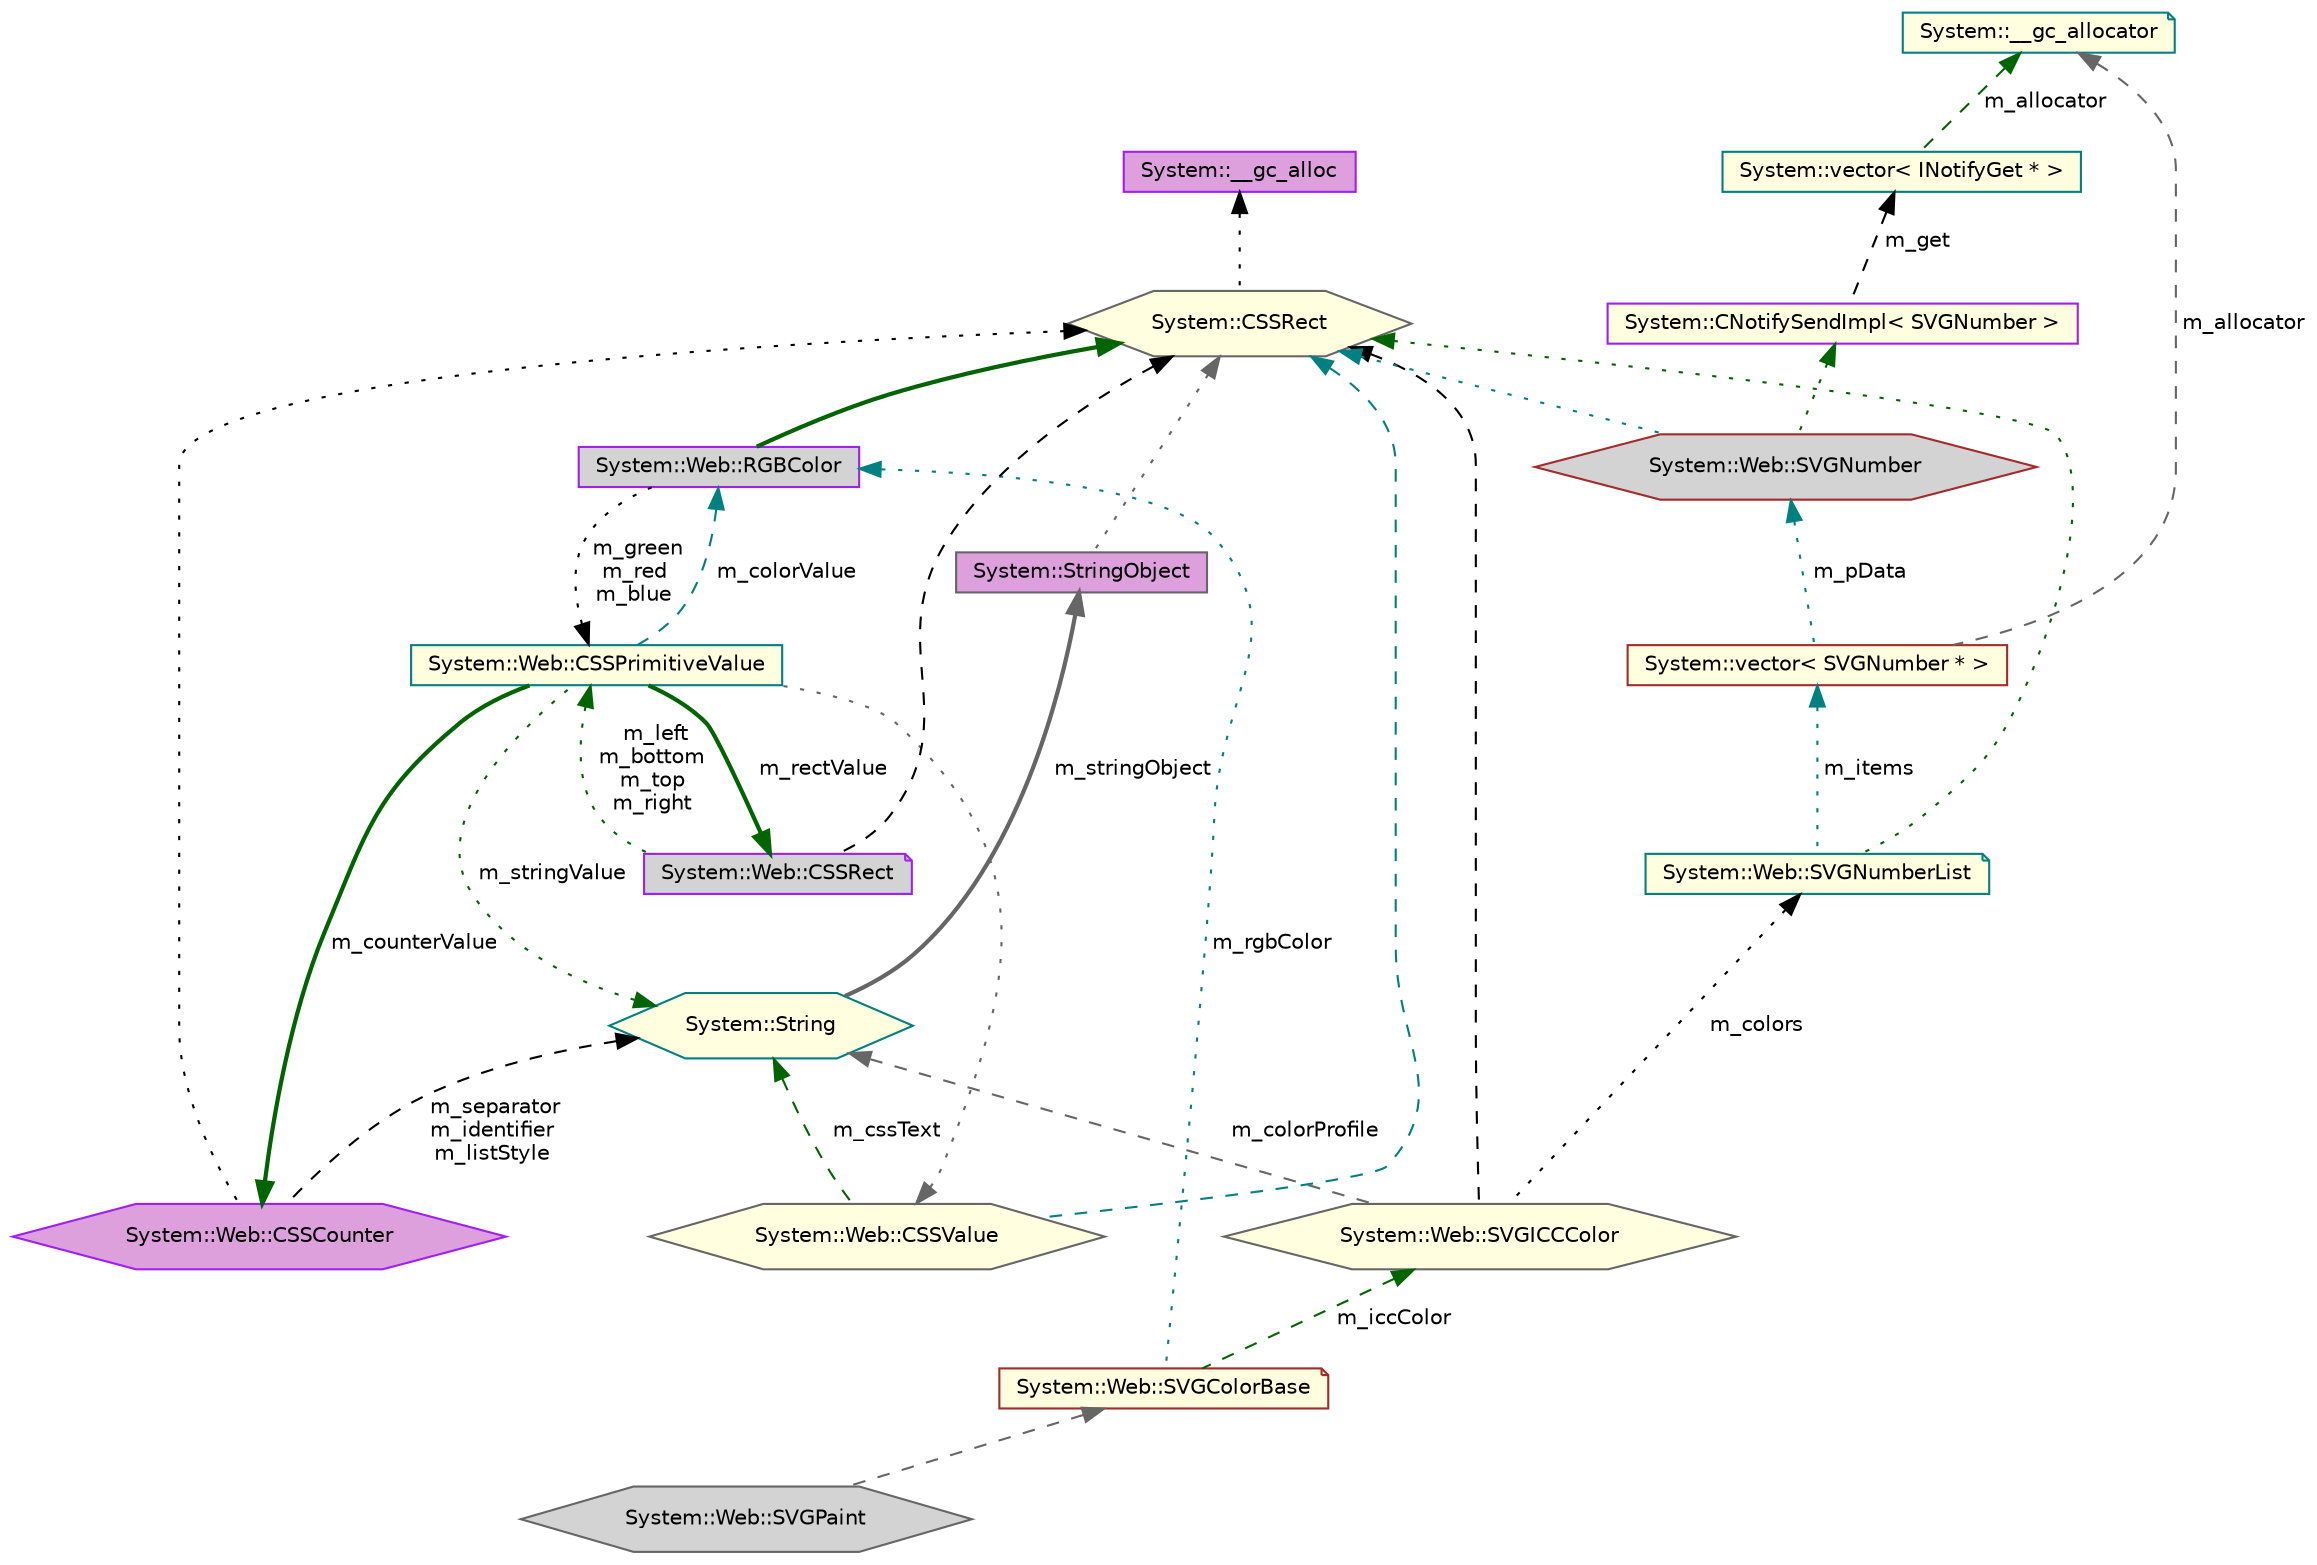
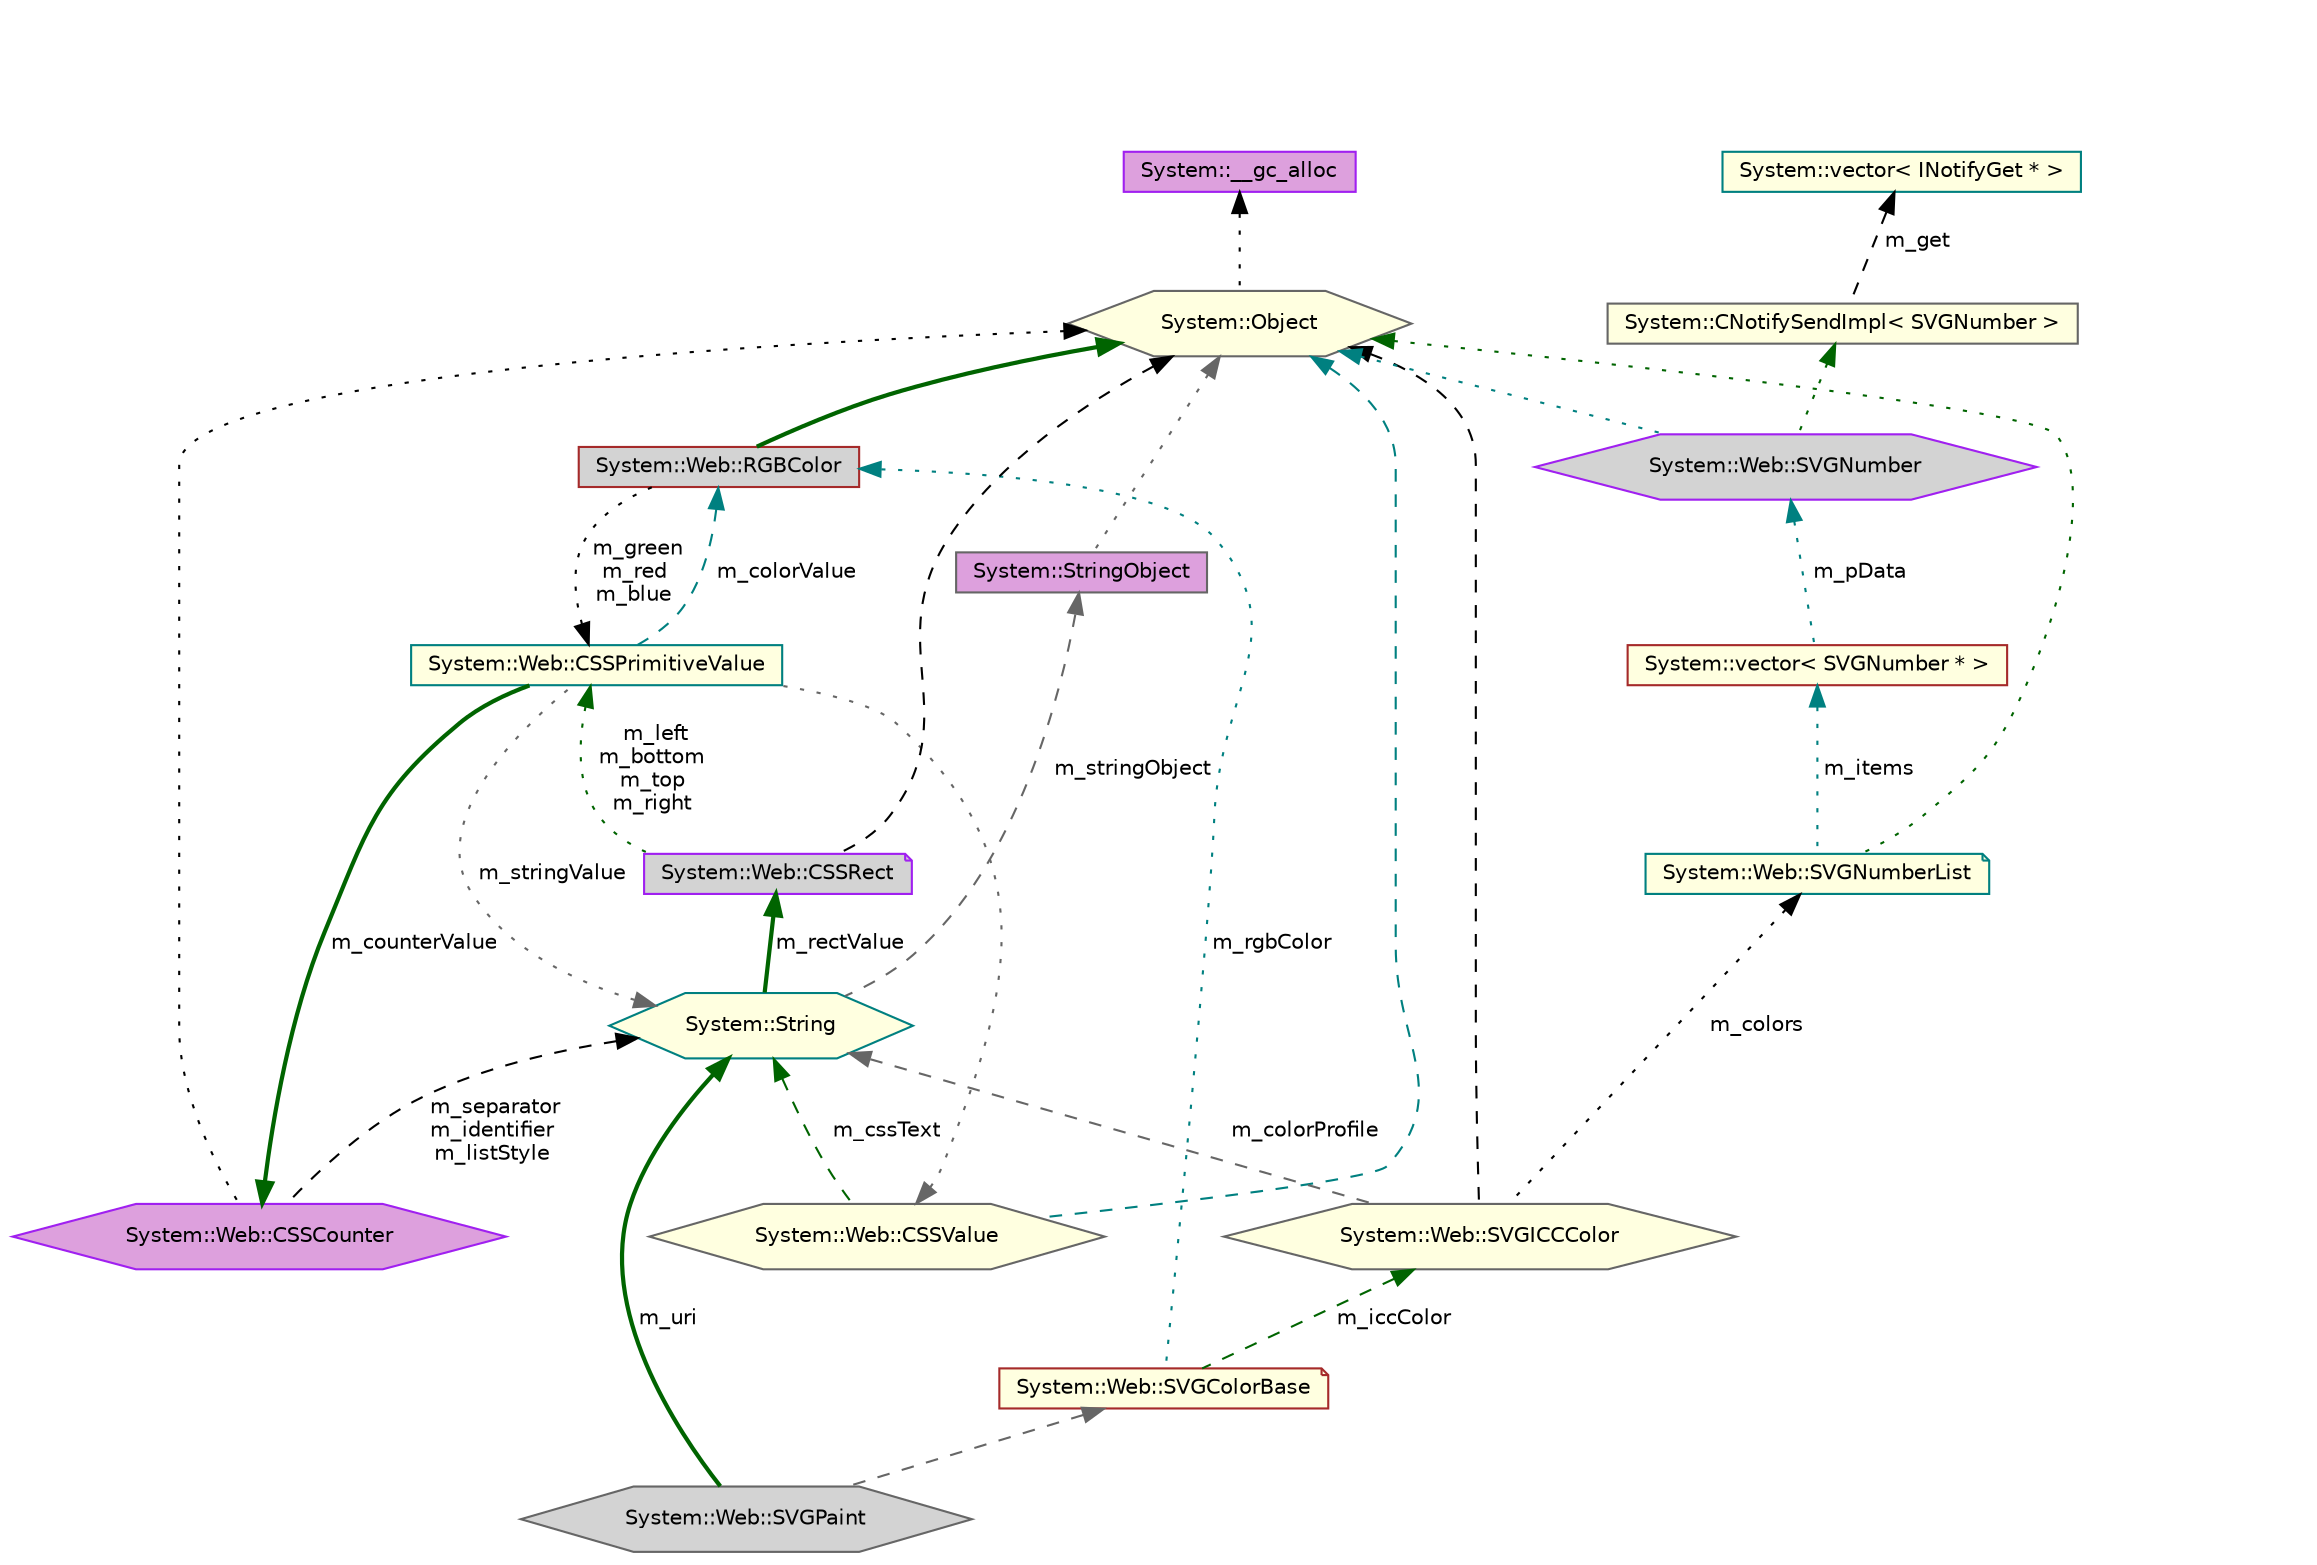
(2039, 33) -> none
(1240, 324) -> (1240, 324)
(1843, 324) -> (1843, 324)
(719, 467) -> (719, 467)
(1786, 467) -> (1786, 467)
(720, 747) -> (769, 954)
(1003, 834) -> (1003, 834)
(462, 869) -> (462, 869)
none -> (624, 1279)
